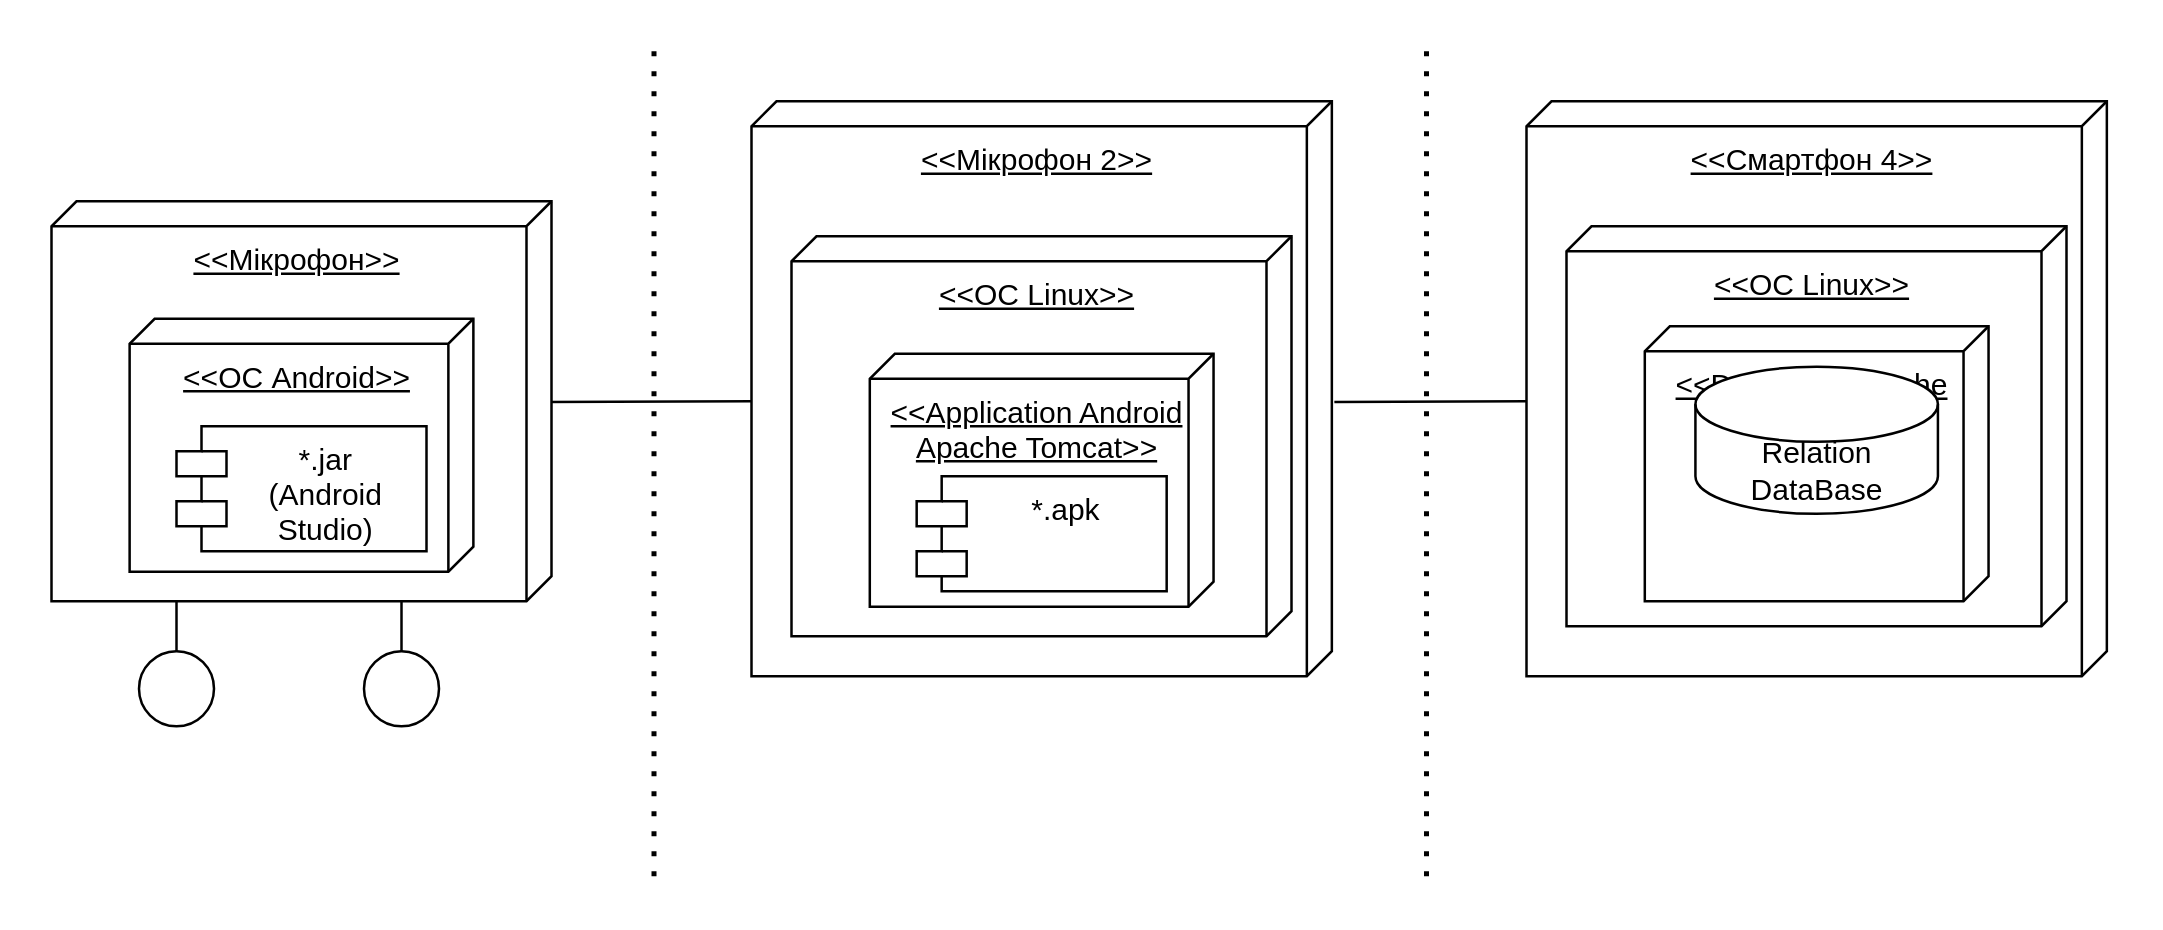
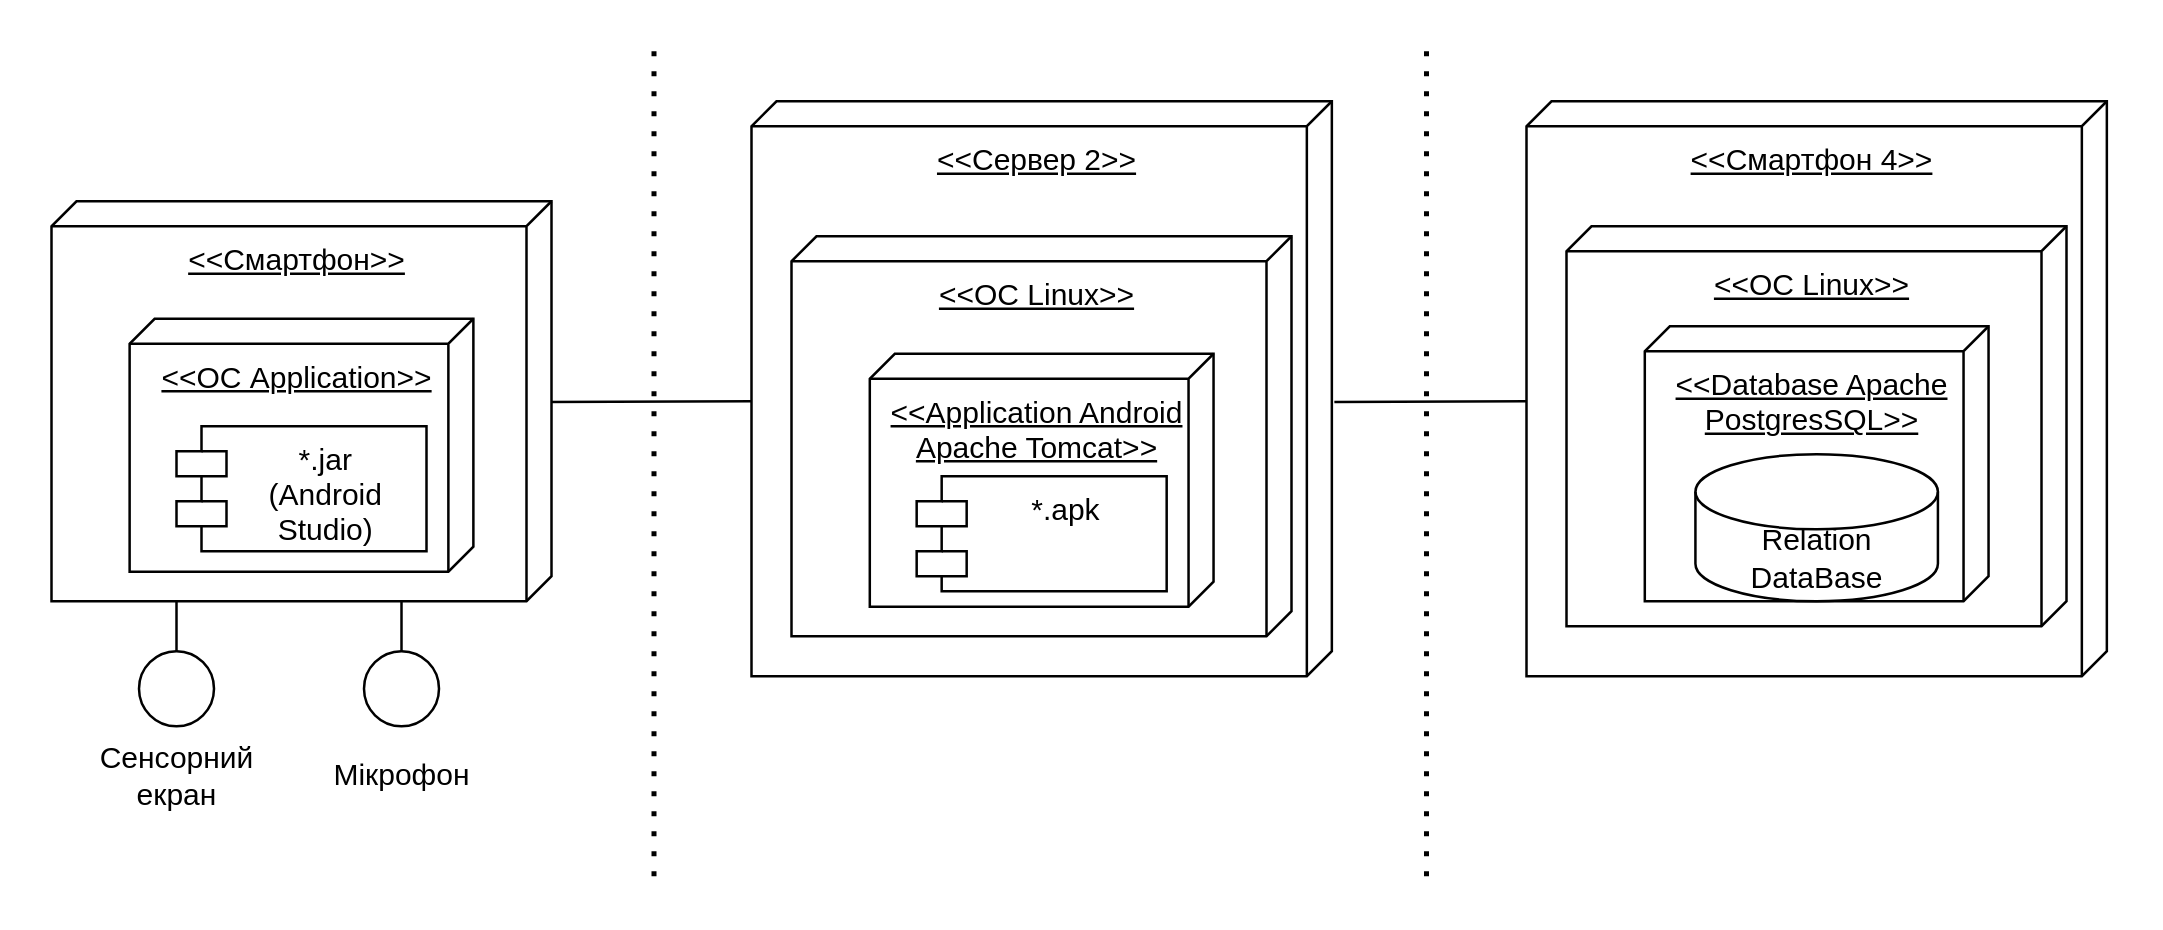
(1038, 162) -> (1038, 162)
(298, 262) -> (298, 262)
(298, 379) -> (298, 379)
(1816, 440) -> (1816, 528)
none -> (176, 776)
none -> (401, 776)
